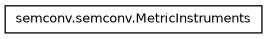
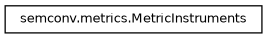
(134, 19) -> (134, 19)
